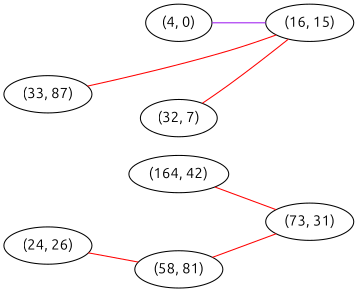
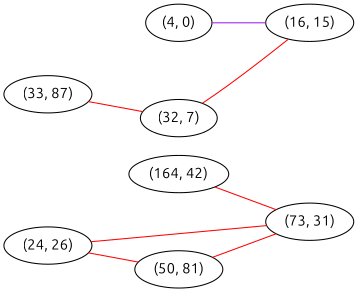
(183, 63) -> (115, 107)
none -> (179, 234)
(179, 269) -> (179, 269)
